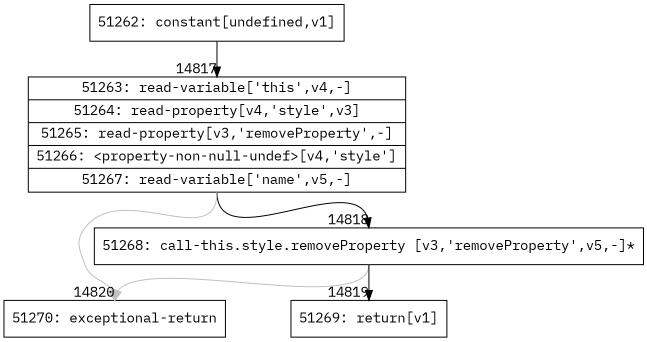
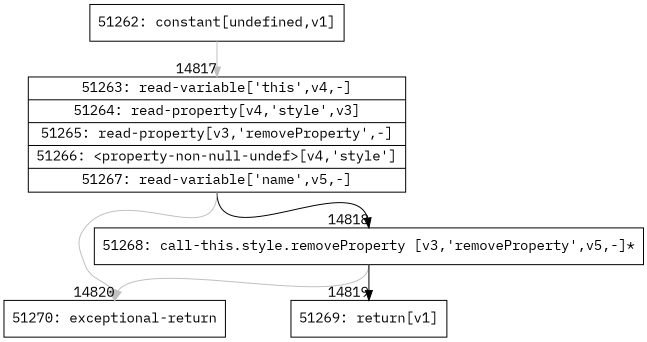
(217, 54) -> (217, 54)
